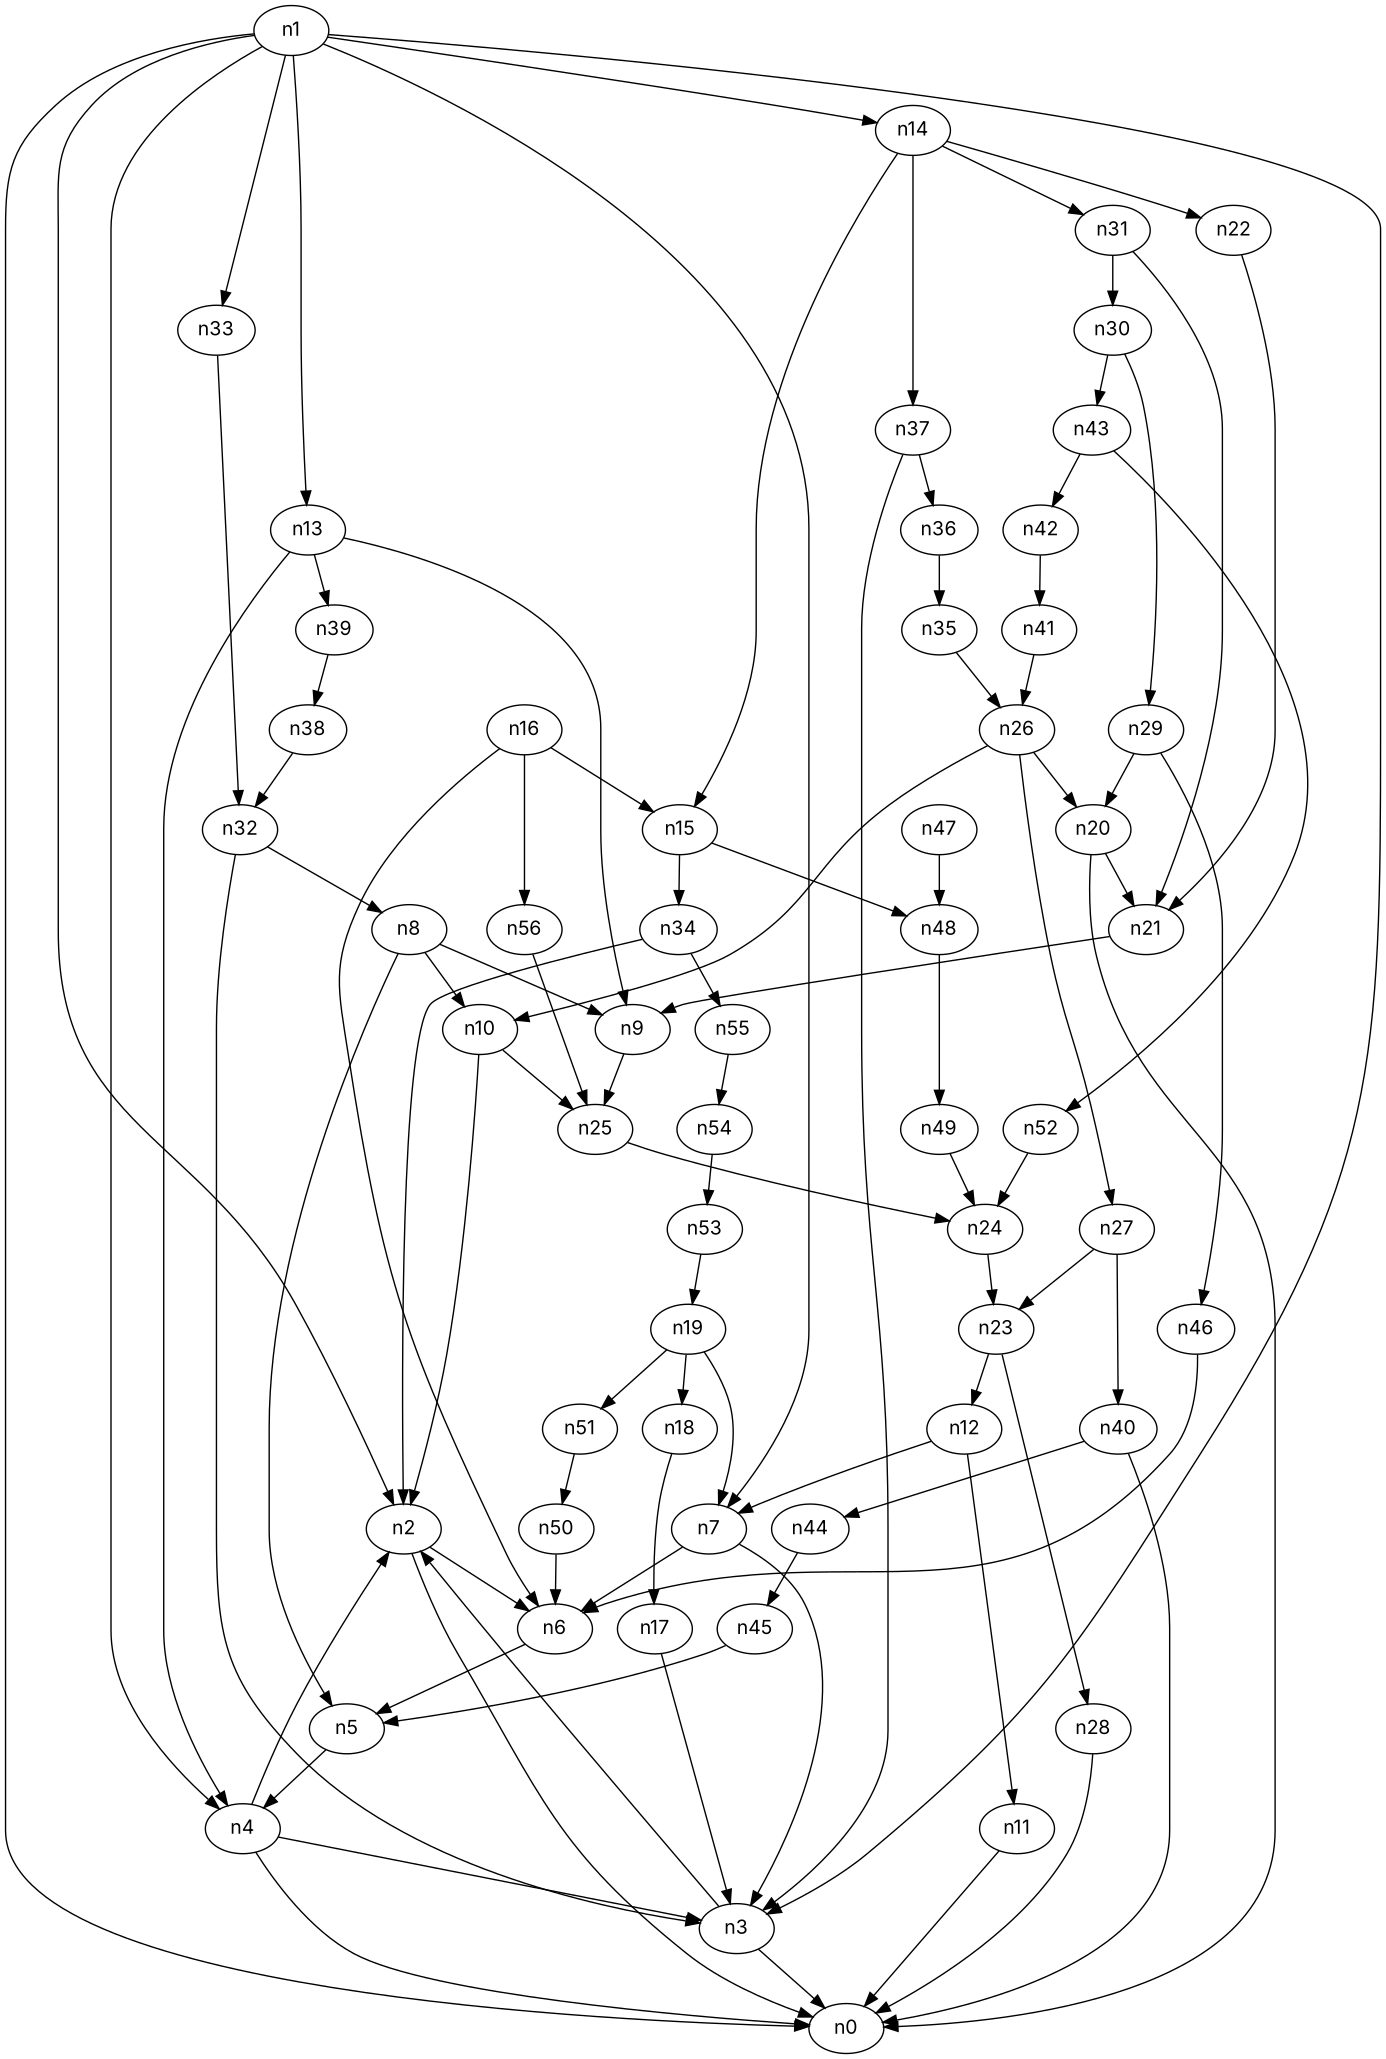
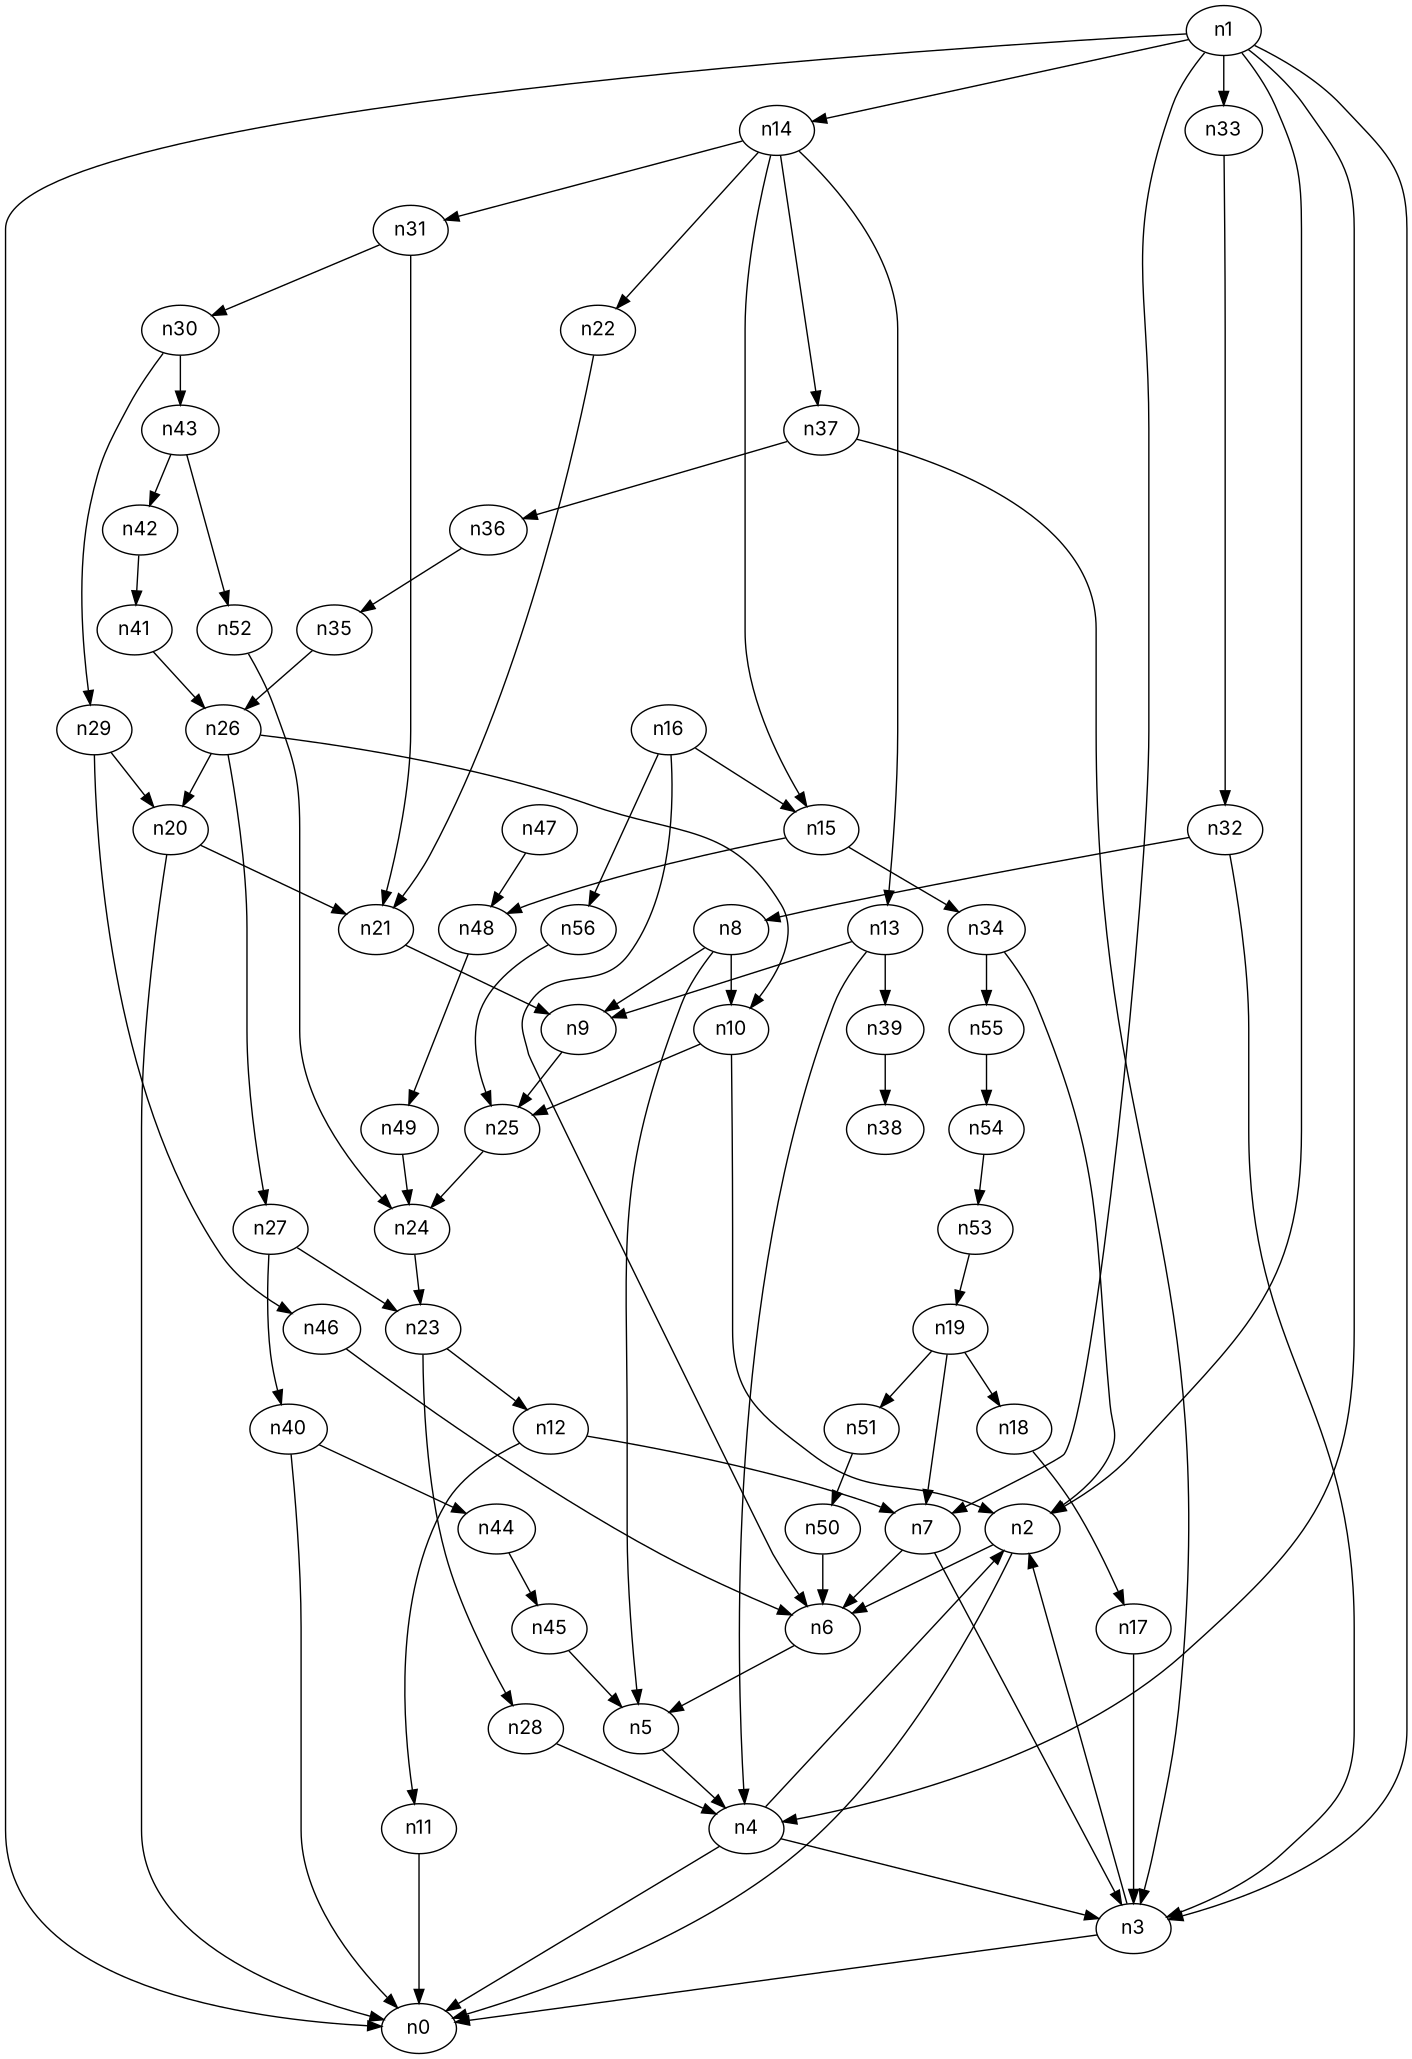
(301, 273) -> (898, 506)
(278, 774) -> none
(1026, 1906) -> (630, 1776)
